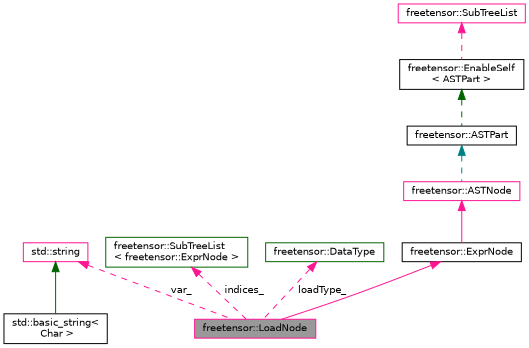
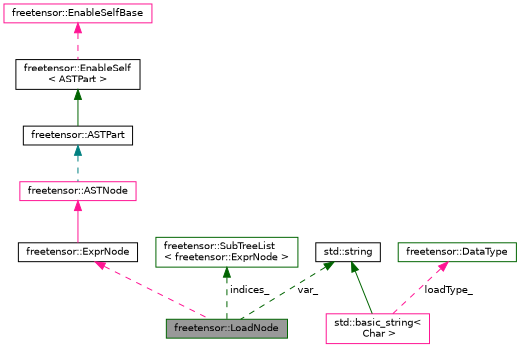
(462, 13) -> (78, 13)
(462, 113) -> (78, 113)
(56, 252) -> (348, 252)
(160, 292) -> (283, 293)
(286, 294) -> (417, 291)
(357, 294) -> (157, 293)
(222, 296) -> (227, 298)
(56, 329) -> (378, 329)
(255, 329) -> (227, 329)
